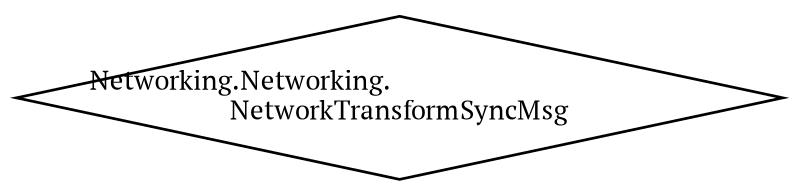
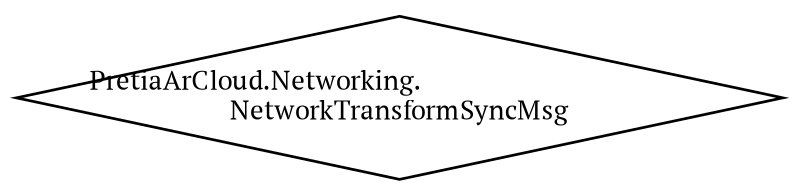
(400, 98) -> (400, 98)
